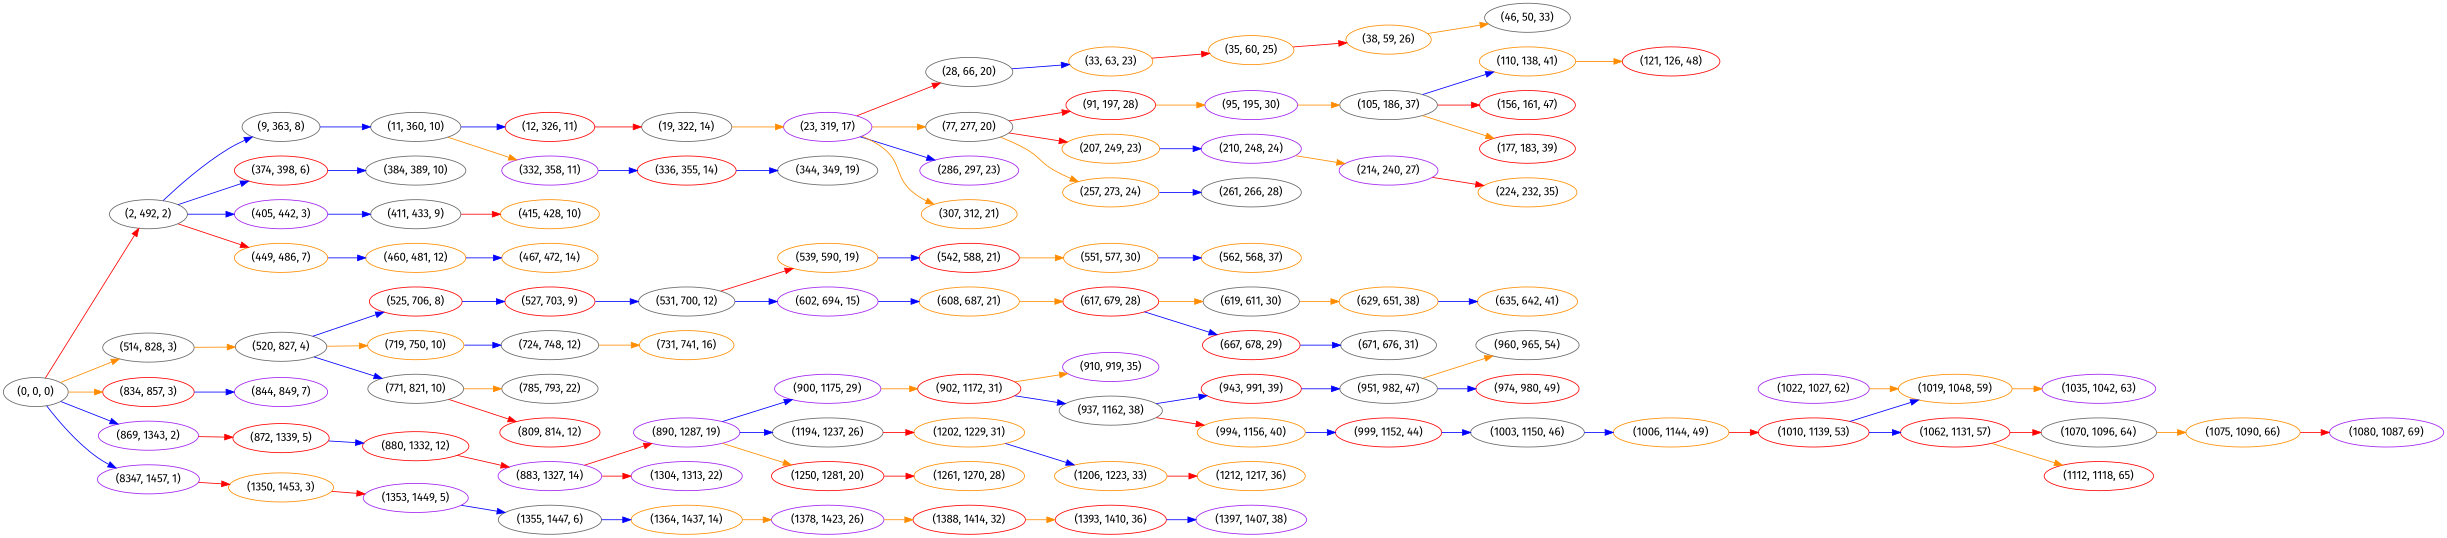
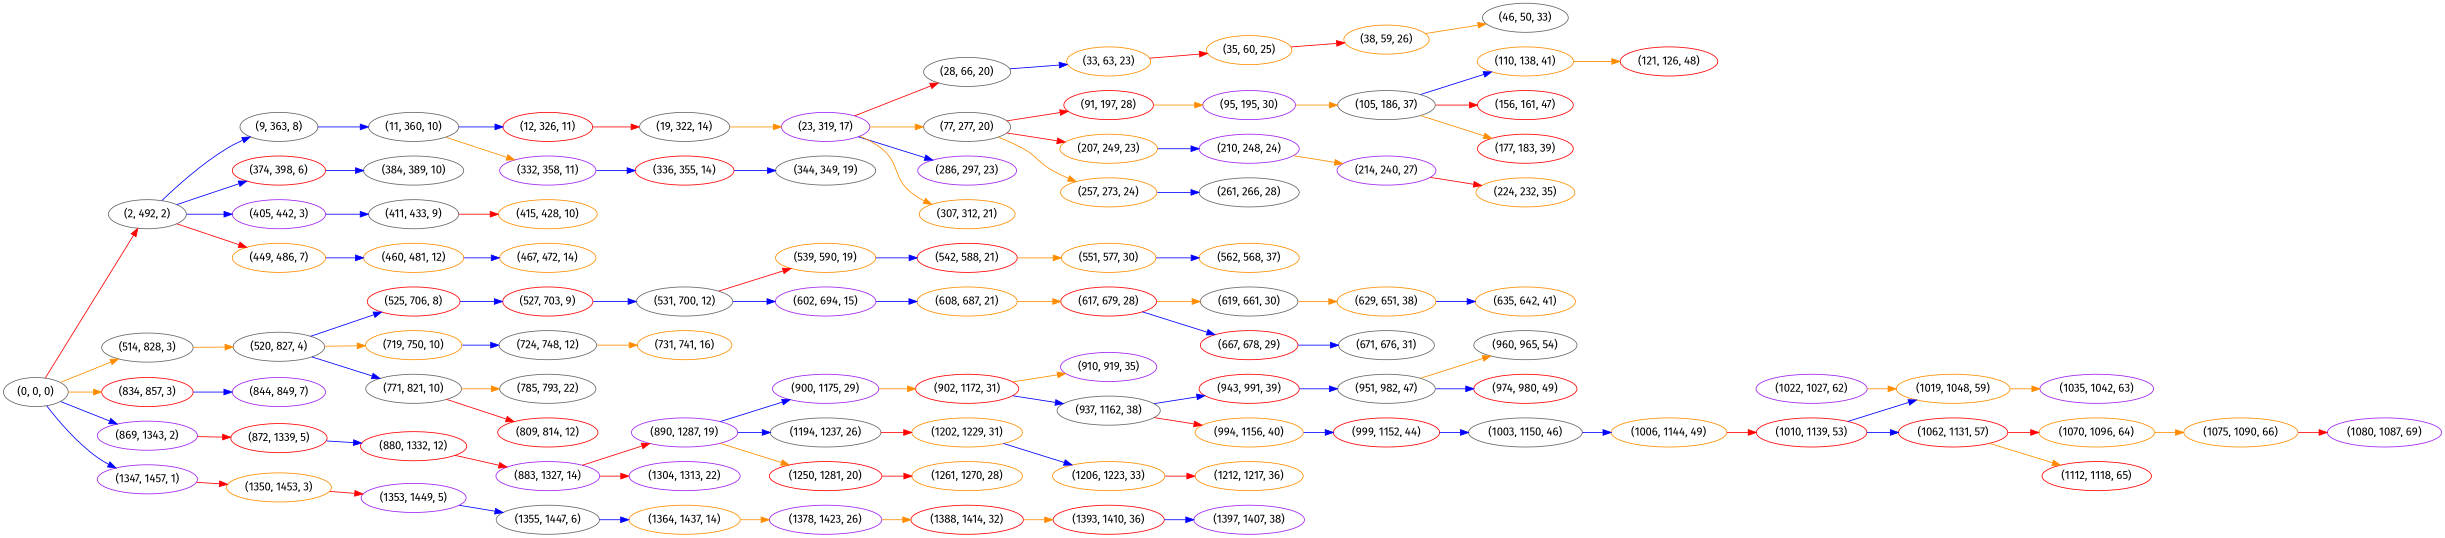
(1251, 302) -> (1249, 302)
(2099, 432) -> (2097, 432)
(148, 479) -> (147, 479)
